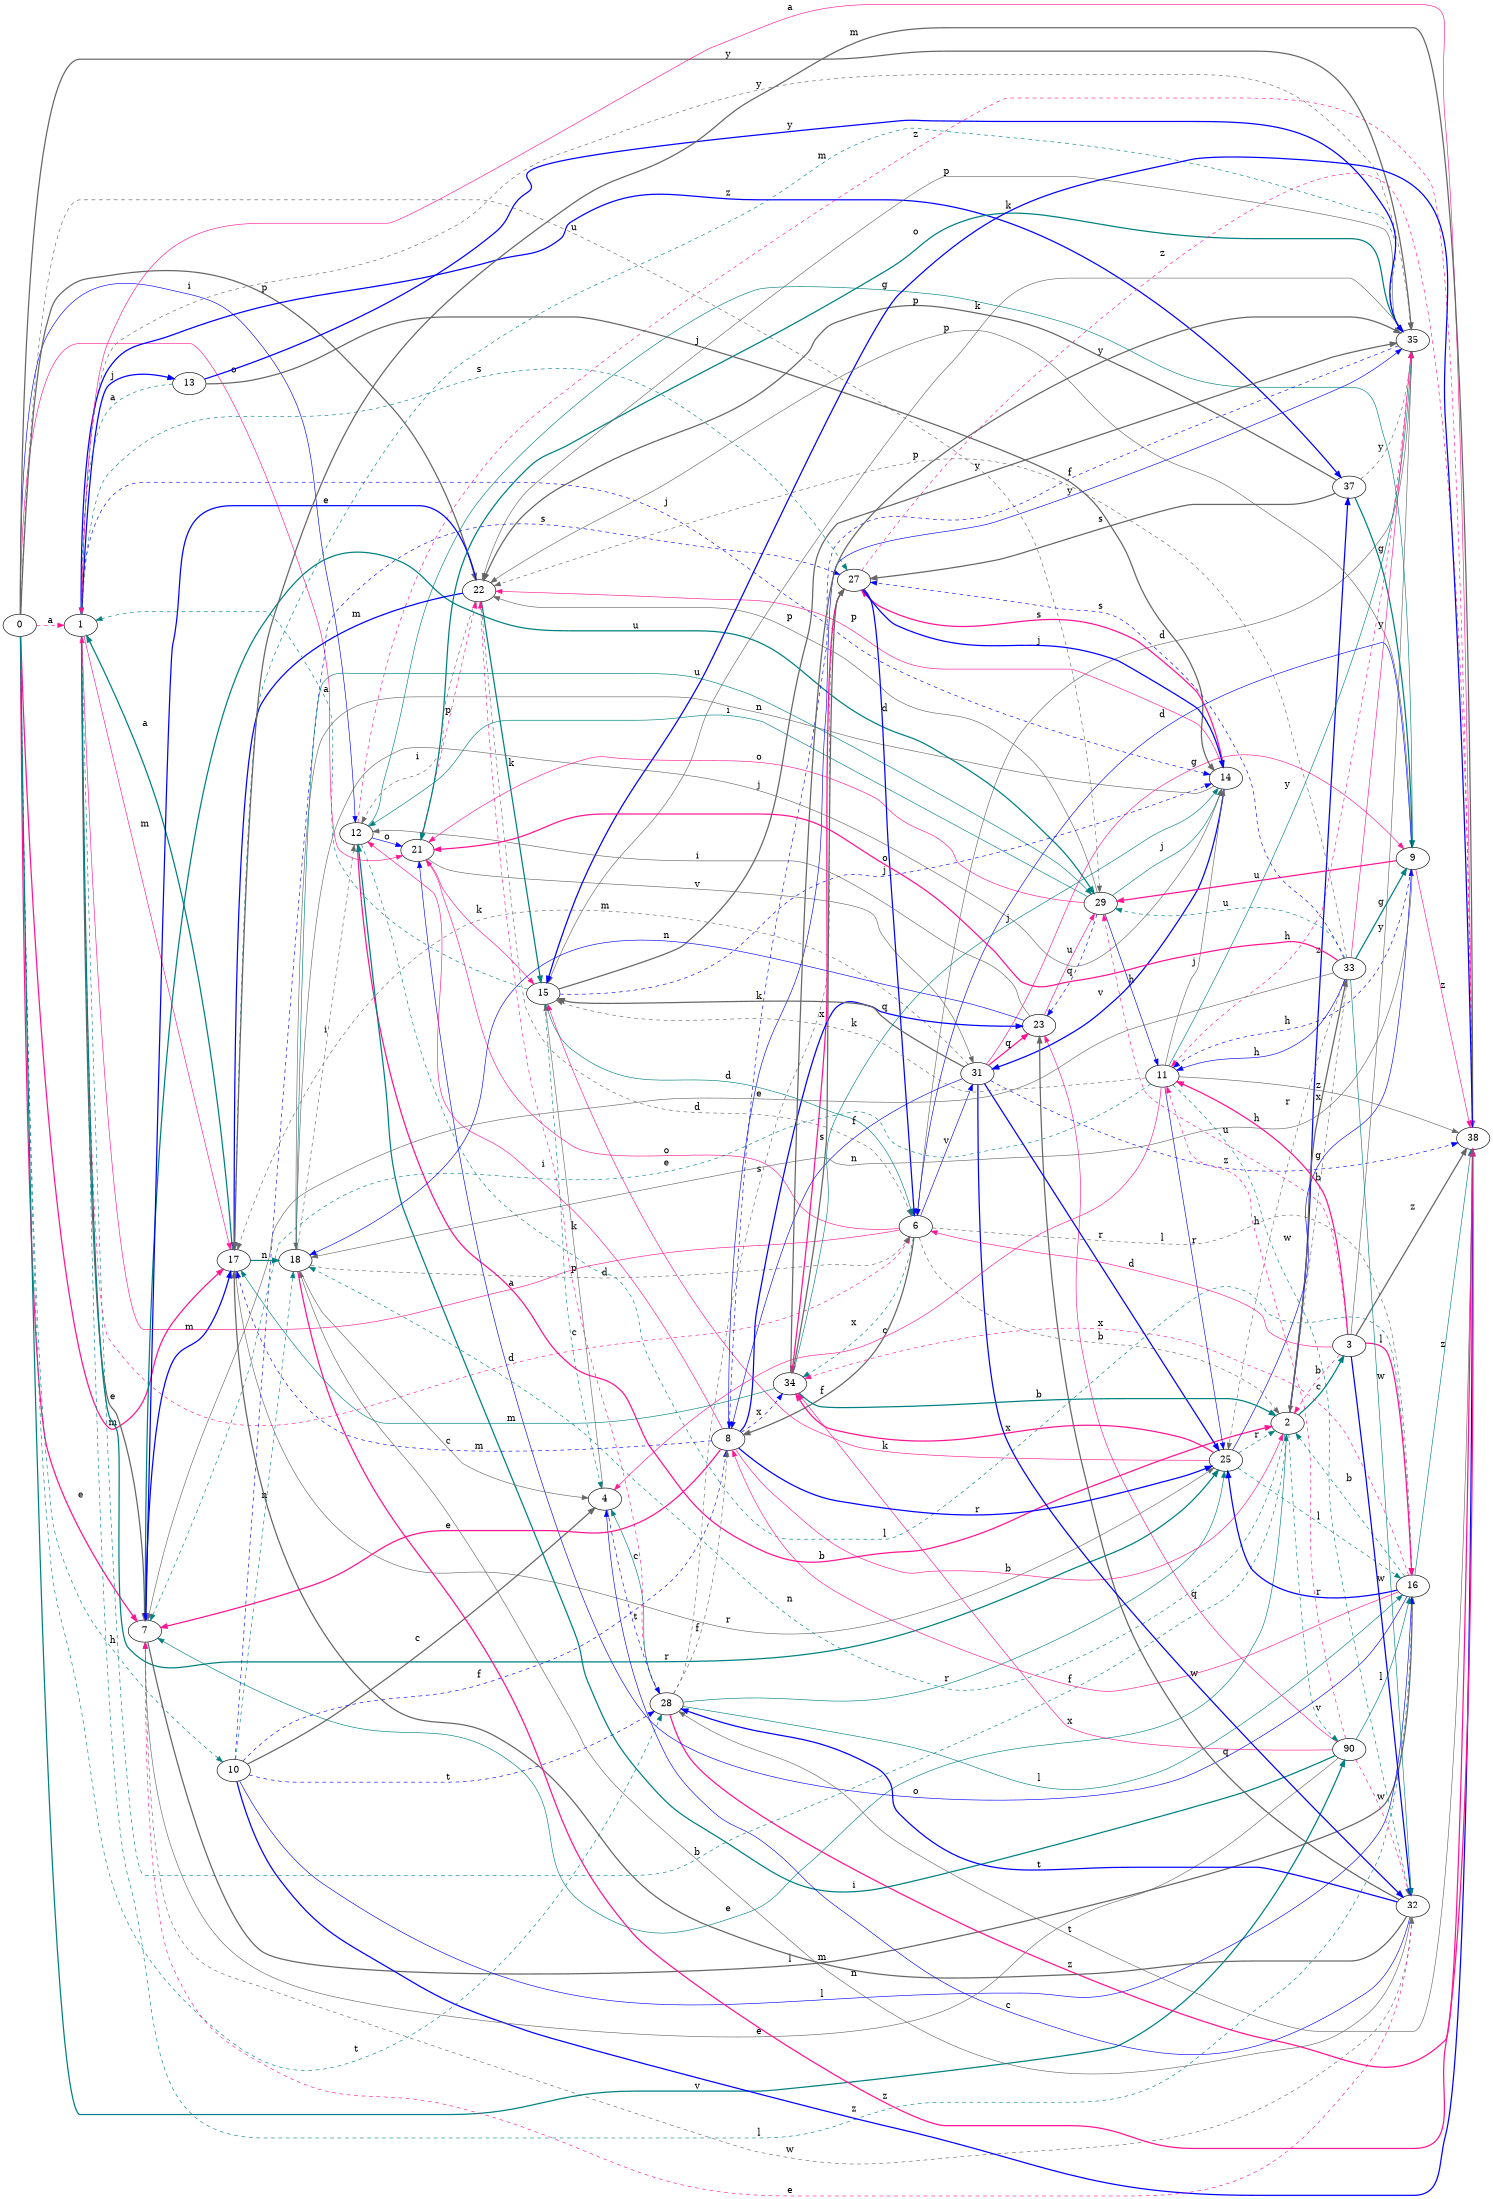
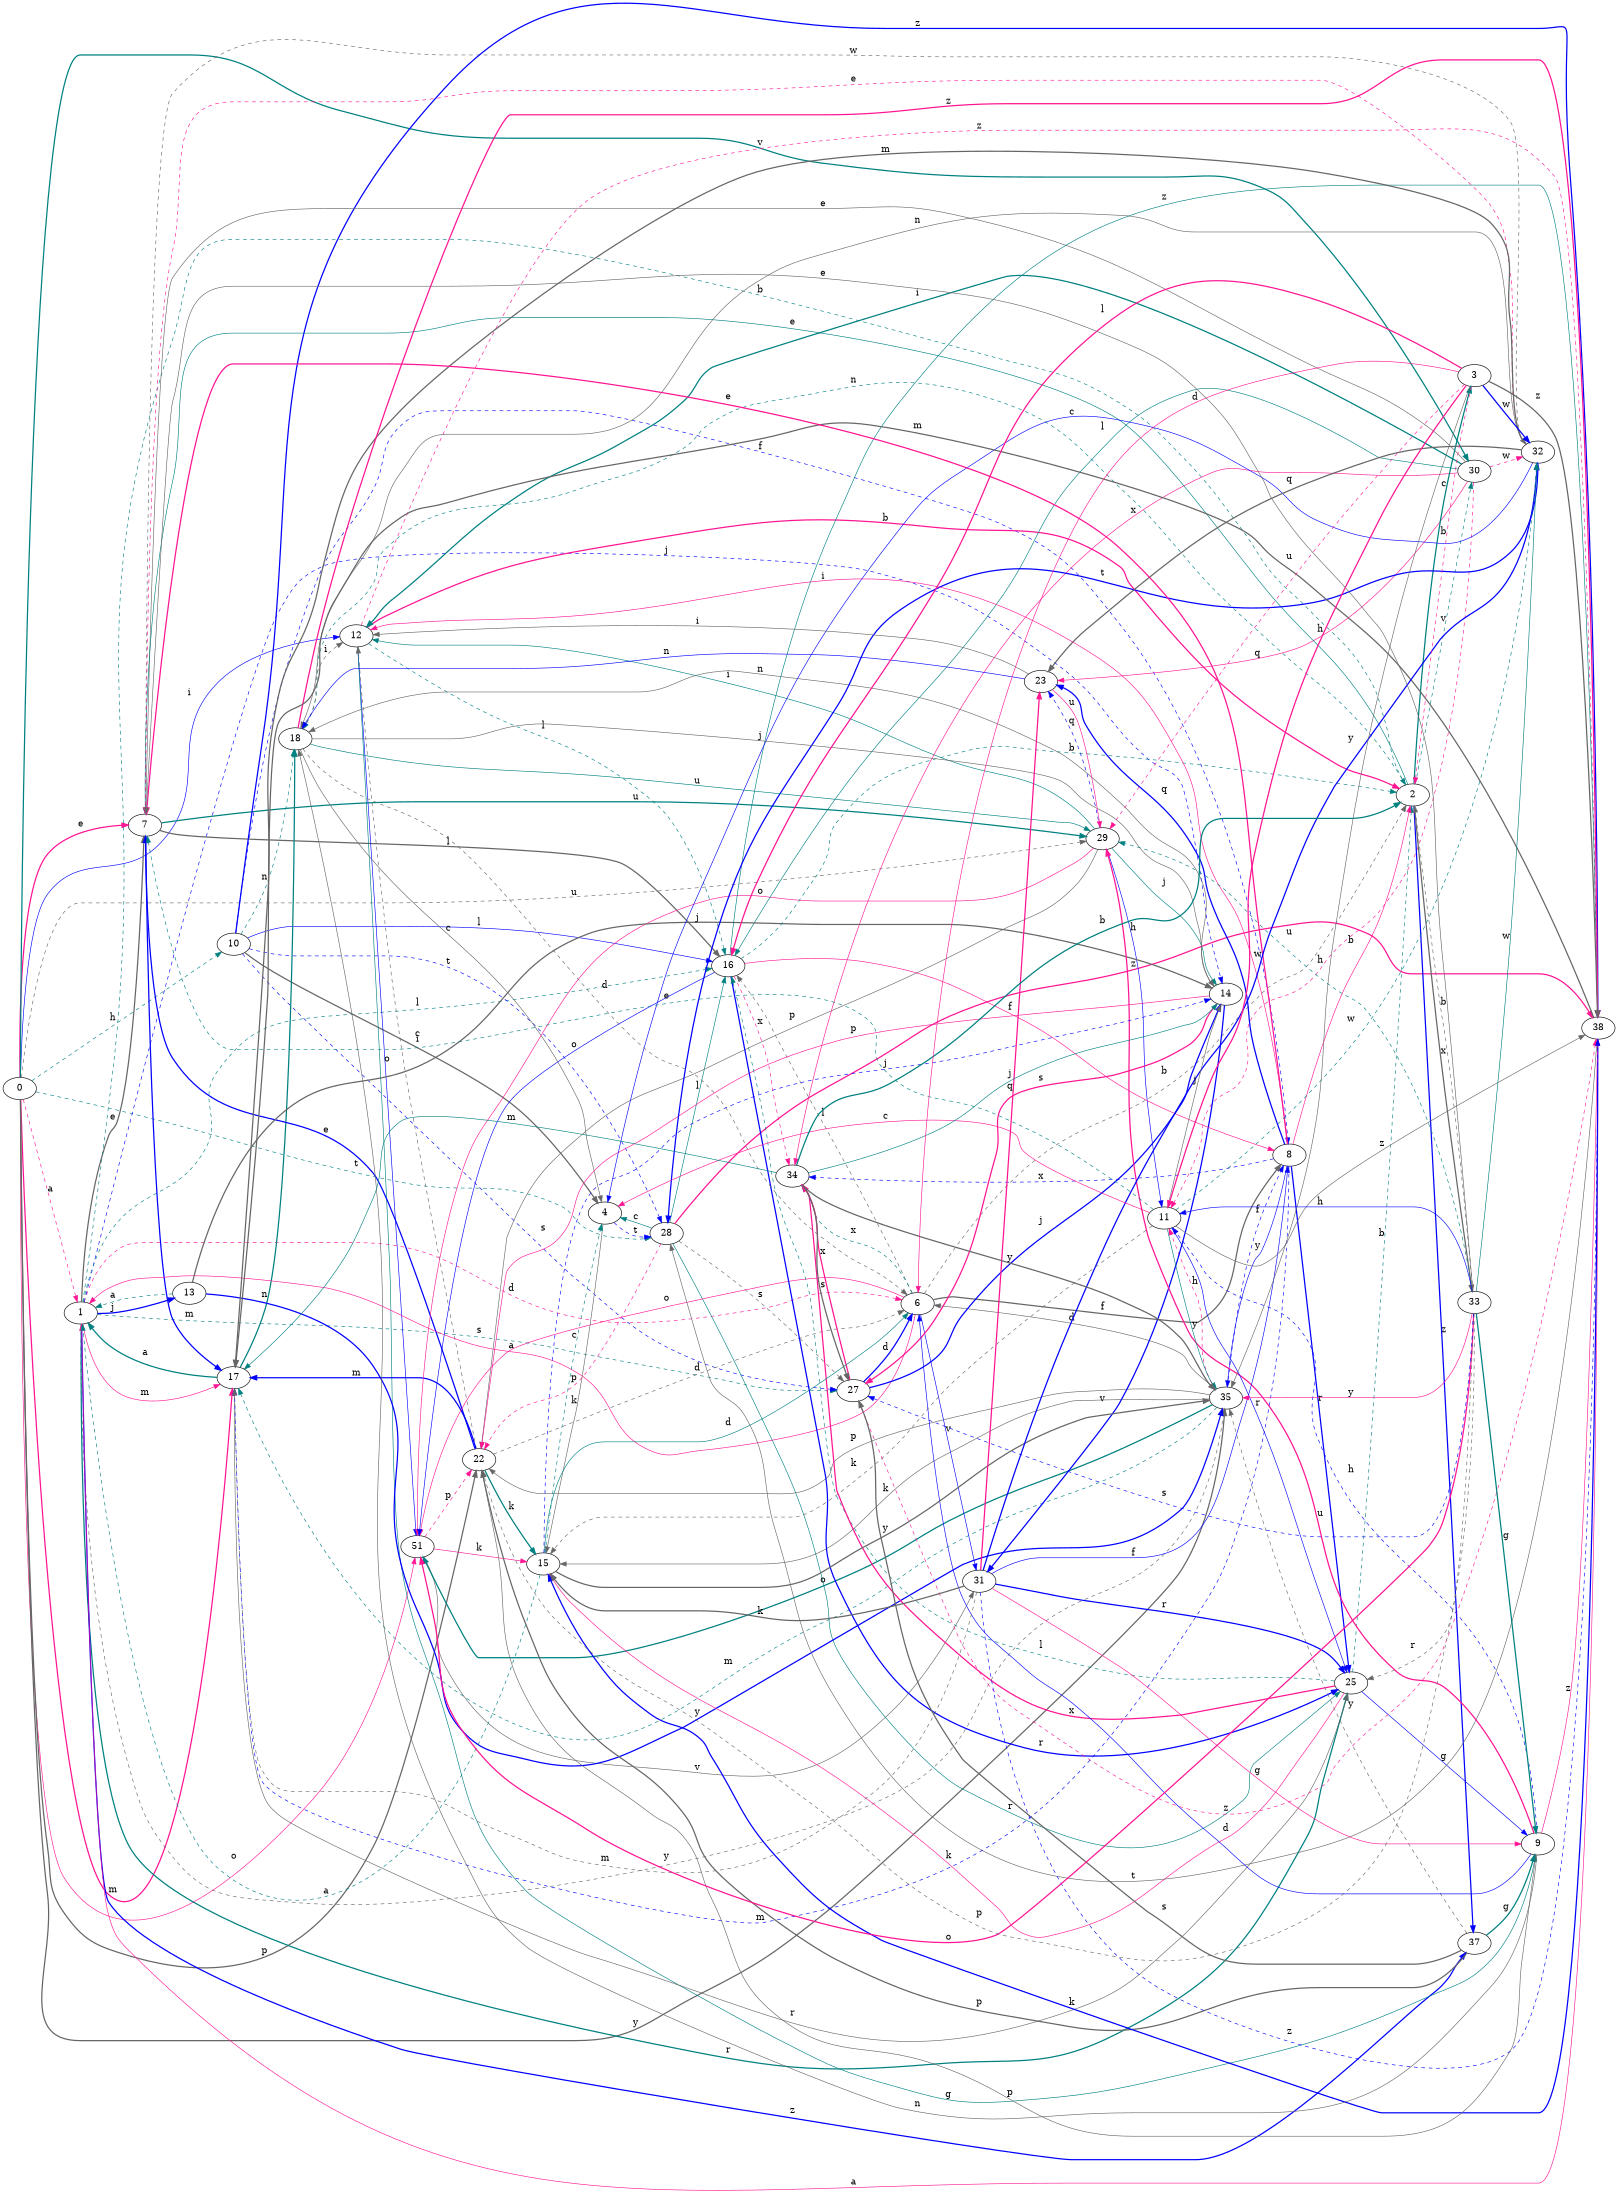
(417, 850) -> (417, 1547)
(1257, 1435) -> (1382, 1234)
(713, 1578) -> none
(1349, 1749) -> (1474, 471)
